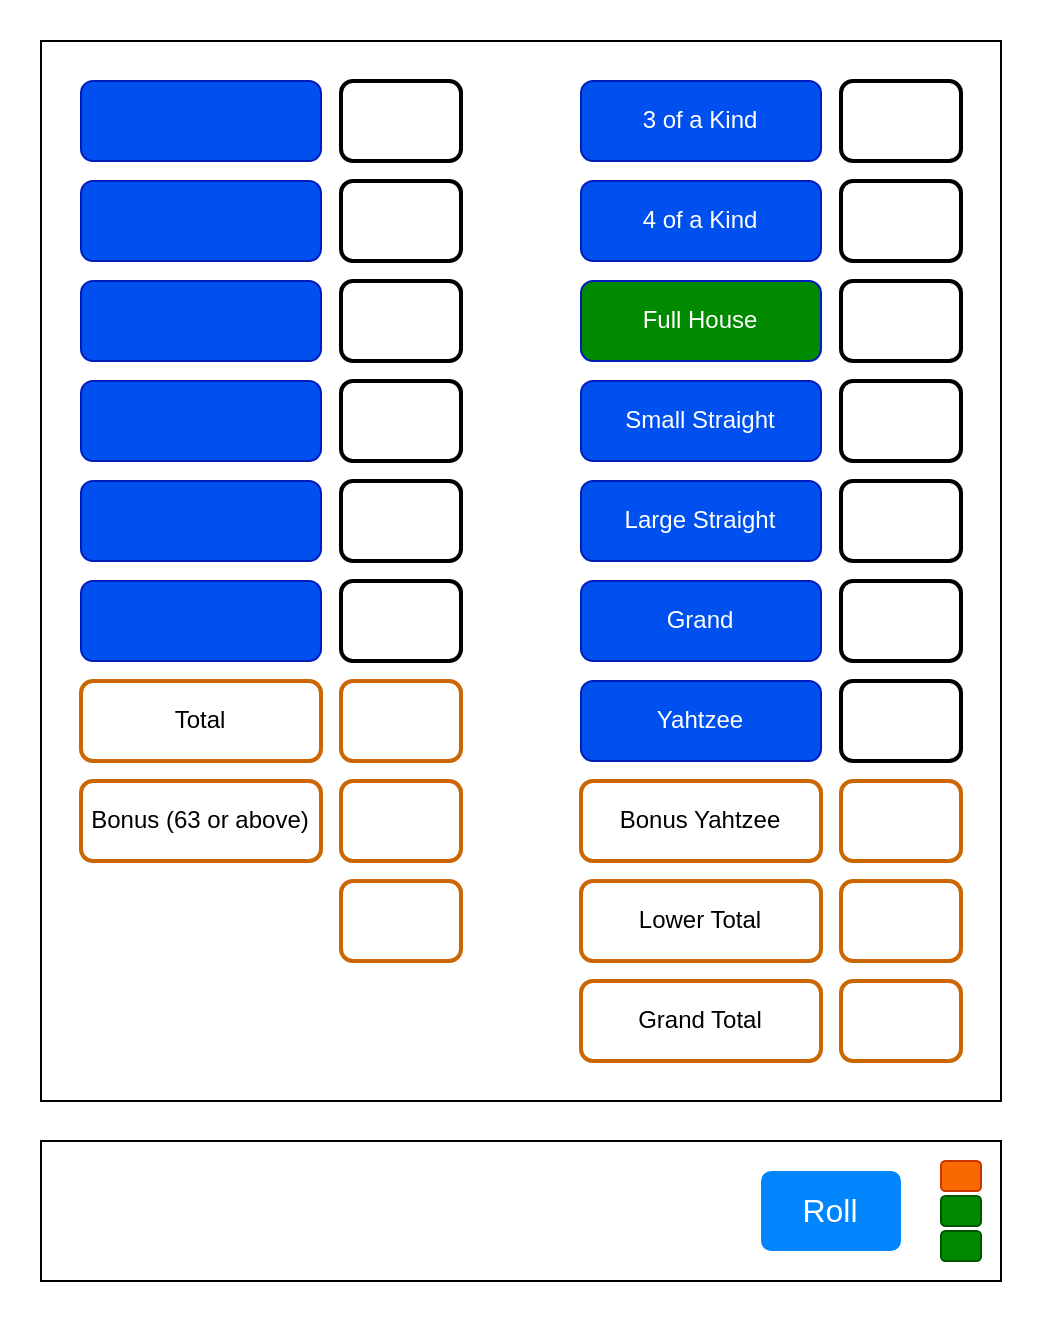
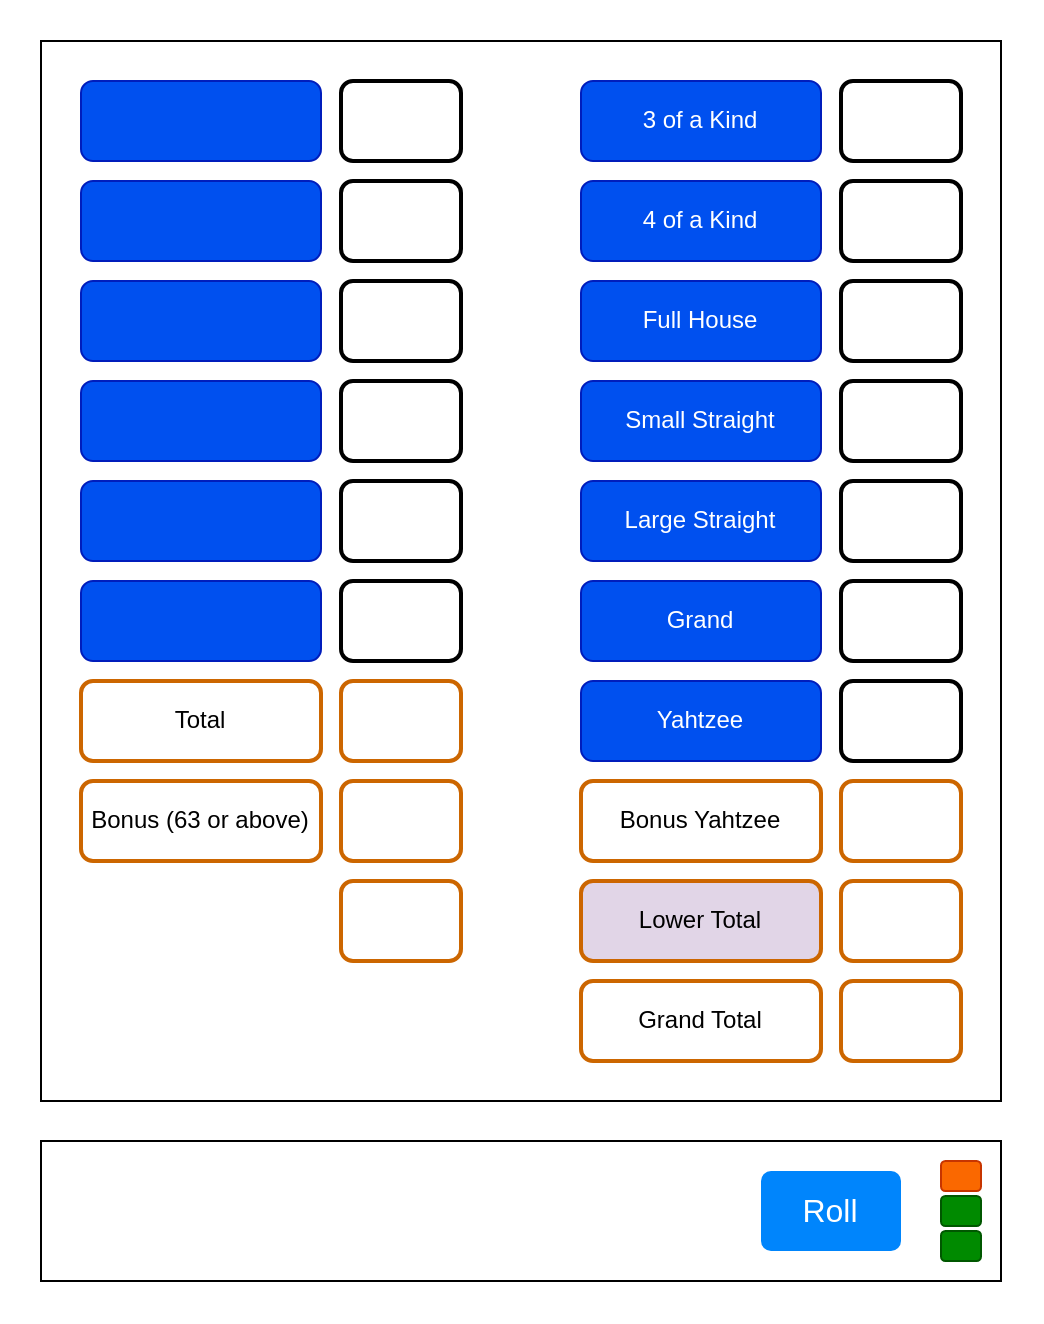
(701, 321) -> (701, 321)
(701, 921) -> (701, 921)
